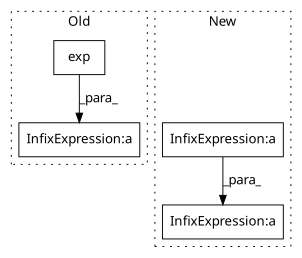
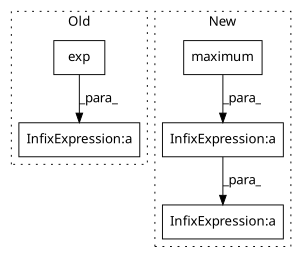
none -> (223, 58)
